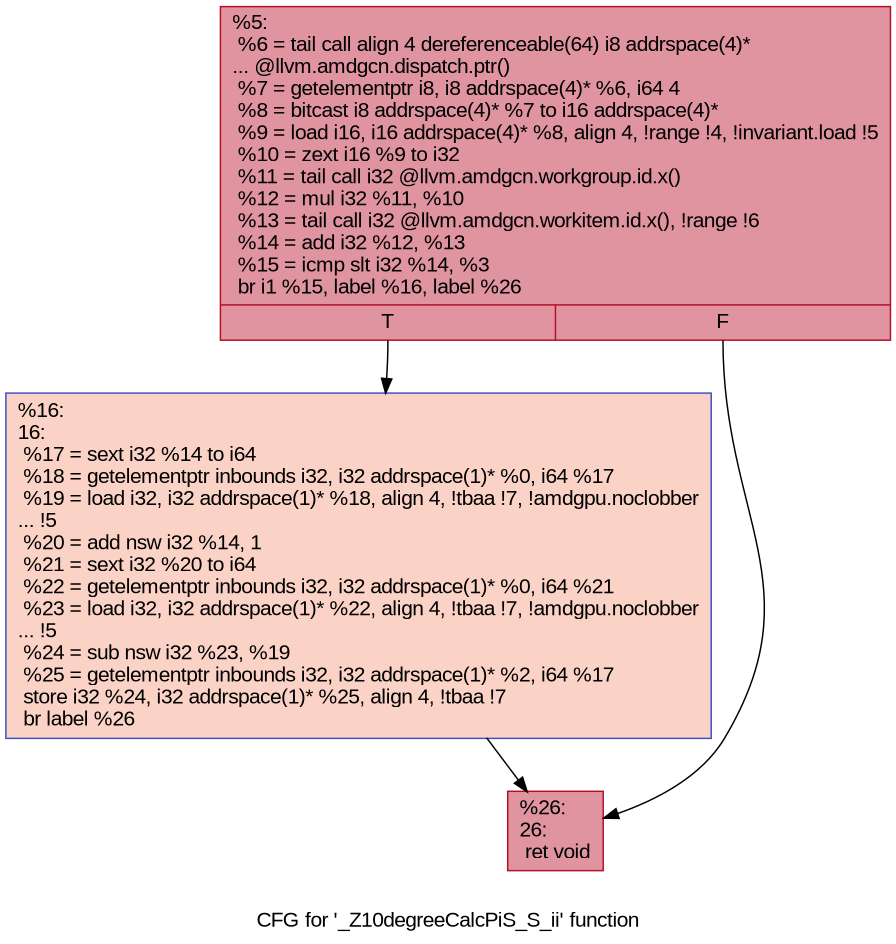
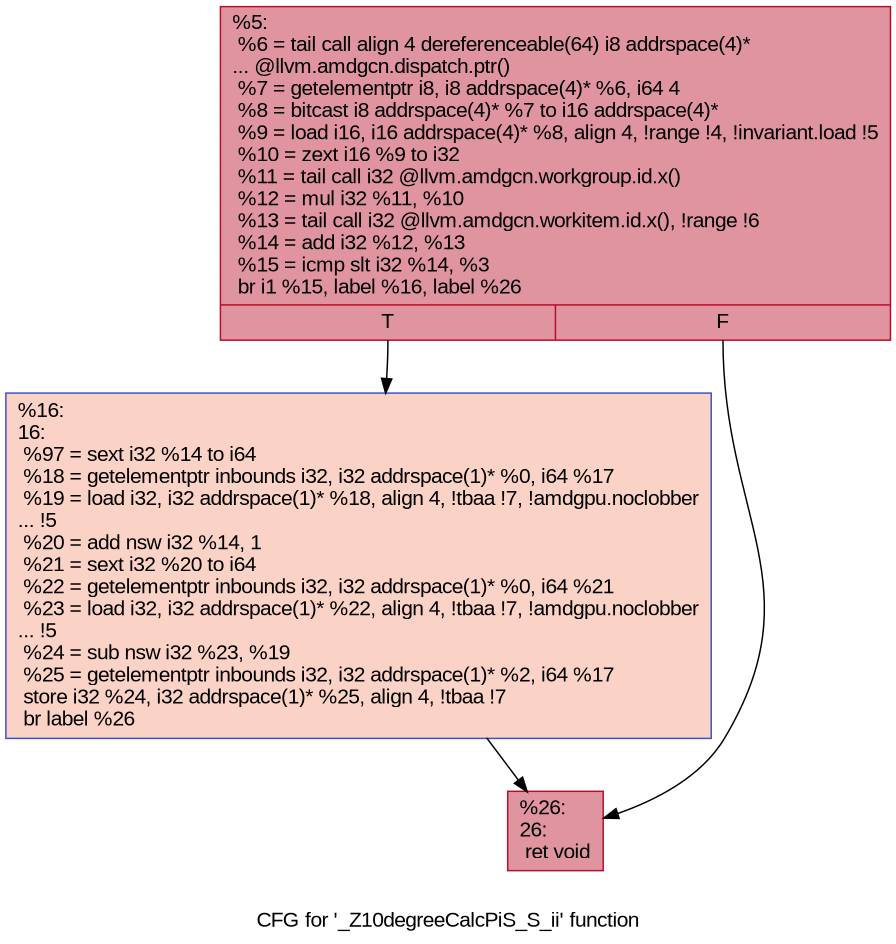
(137, 455) -> (137, 455)
